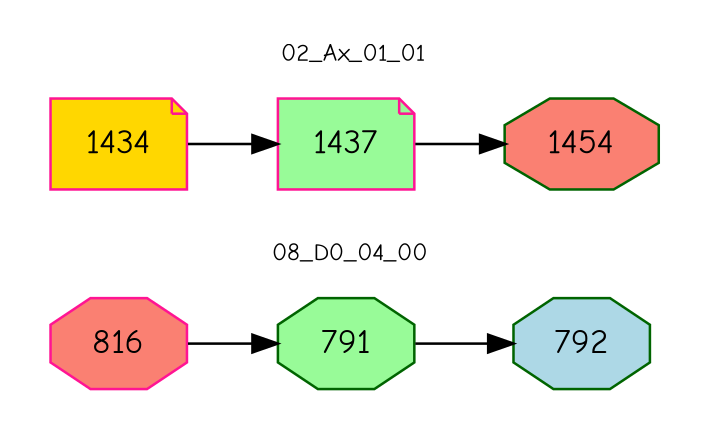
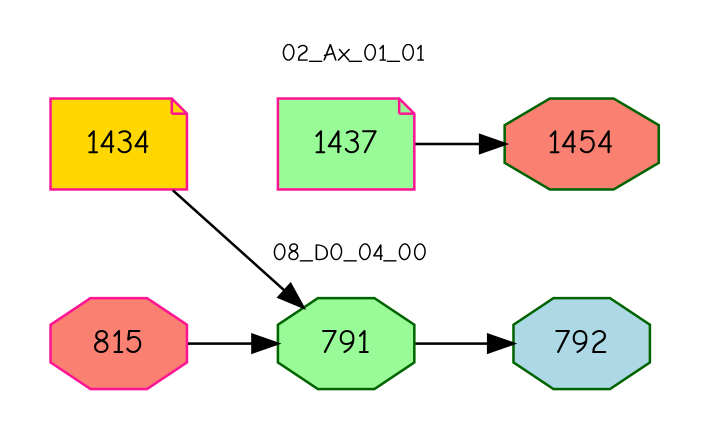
(220, 144) -> (234, 245)
(119, 344) -> (119, 344)
